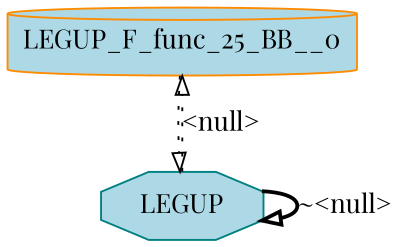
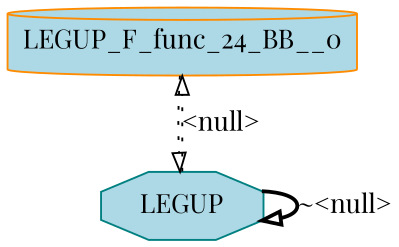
(182, 42) -> (182, 42)
